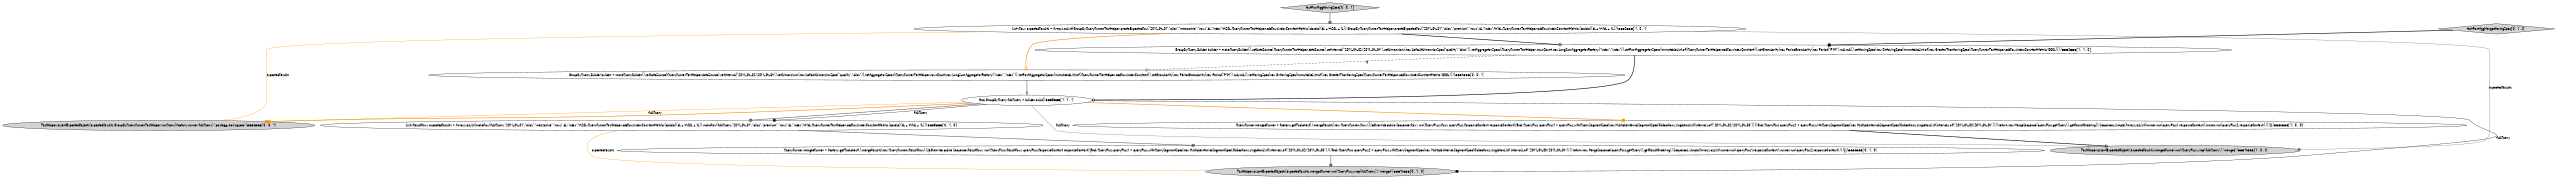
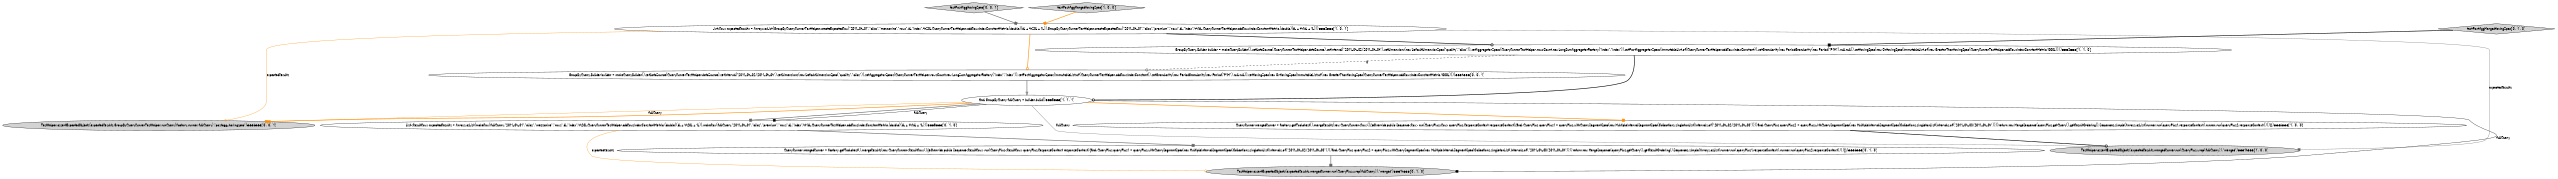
none -> (1087, 8)
